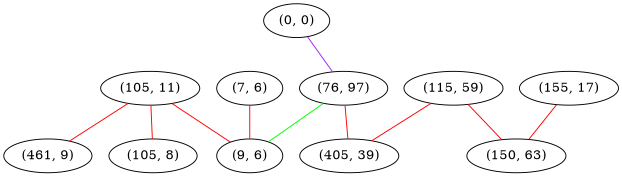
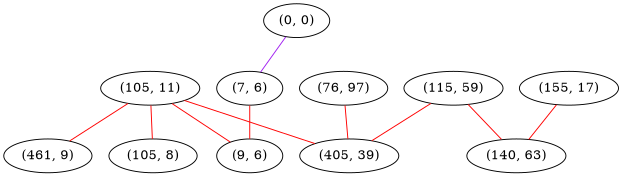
(320, 54) -> (273, 54)
none -> (243, 120)
(296, 123) -> none
(516, 156) -> (516, 156)
